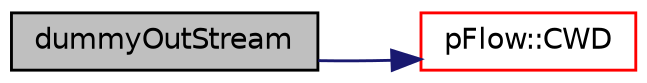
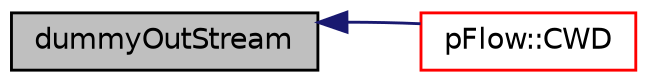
(355, 61) -> (384, 23)
